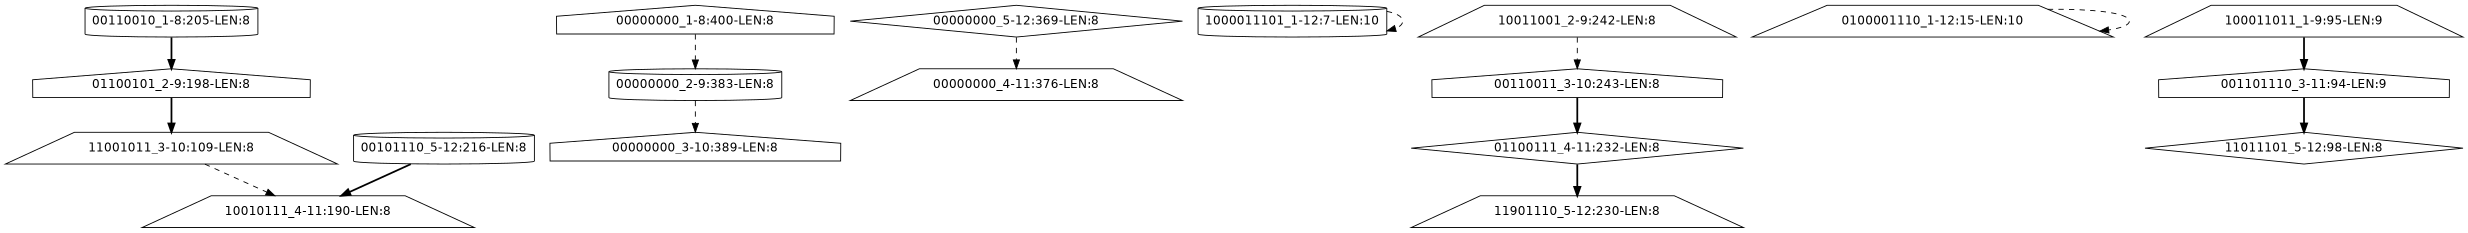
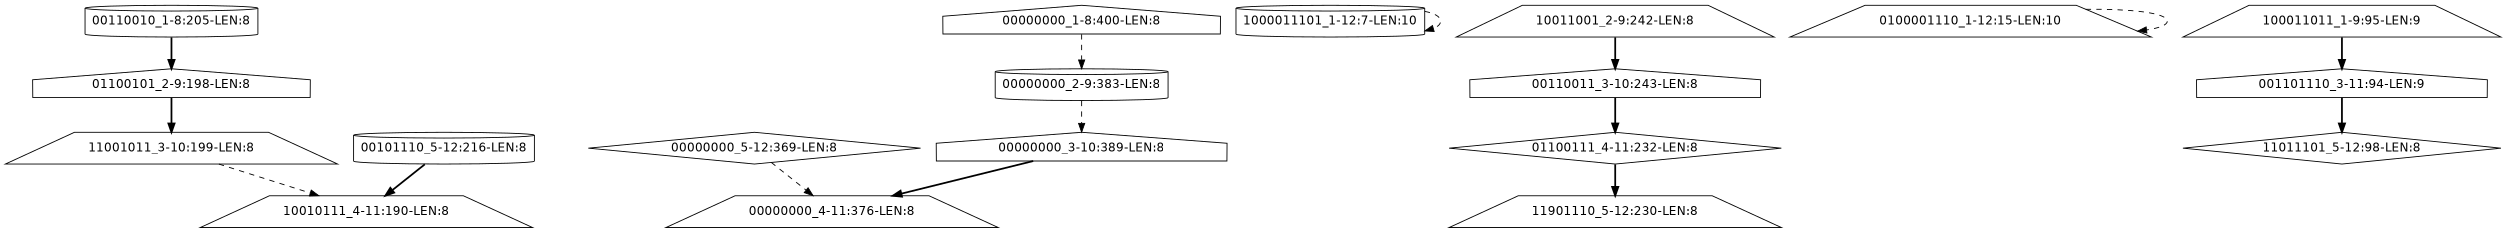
(1577, 49) -> (1615, 49)
(171, 148) -> (171, 148)
none -> (967, 177)
